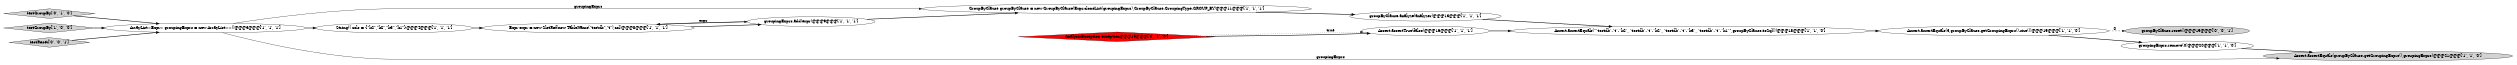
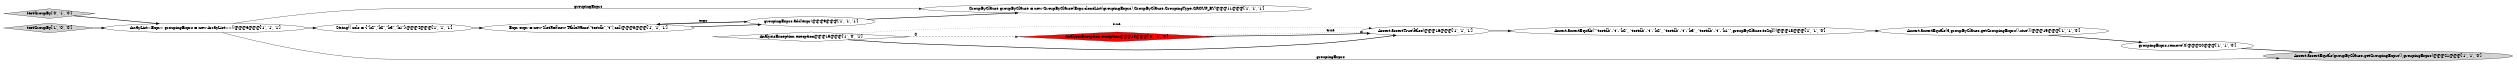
(1425, 16) -> none
(2187, 31) -> none
none -> (811, 37)
(49, 42) -> none
